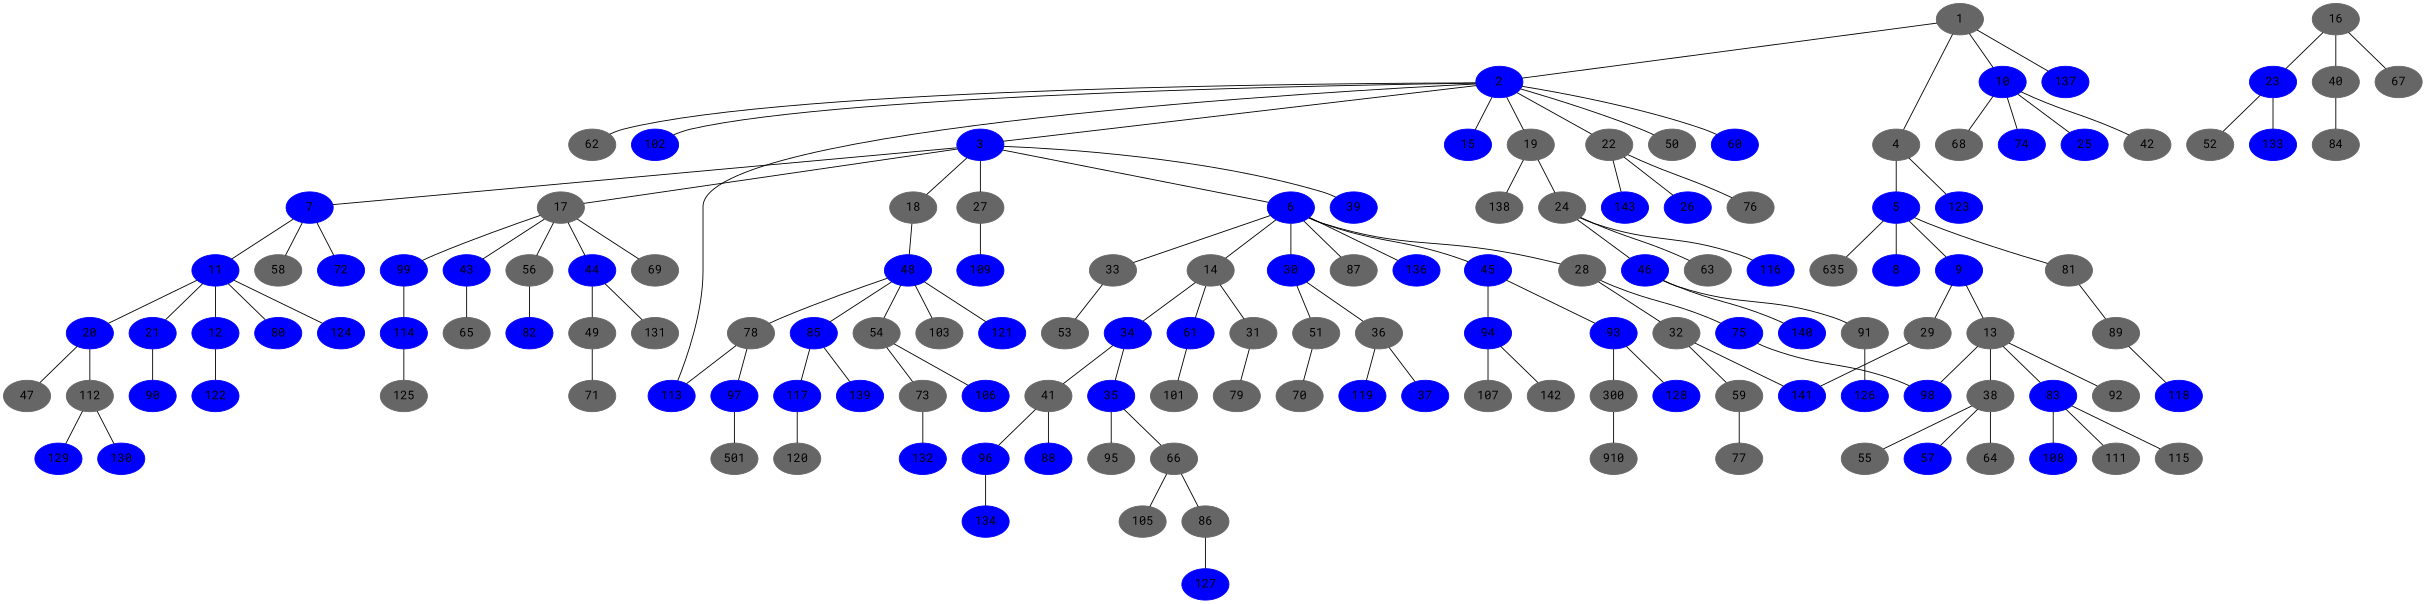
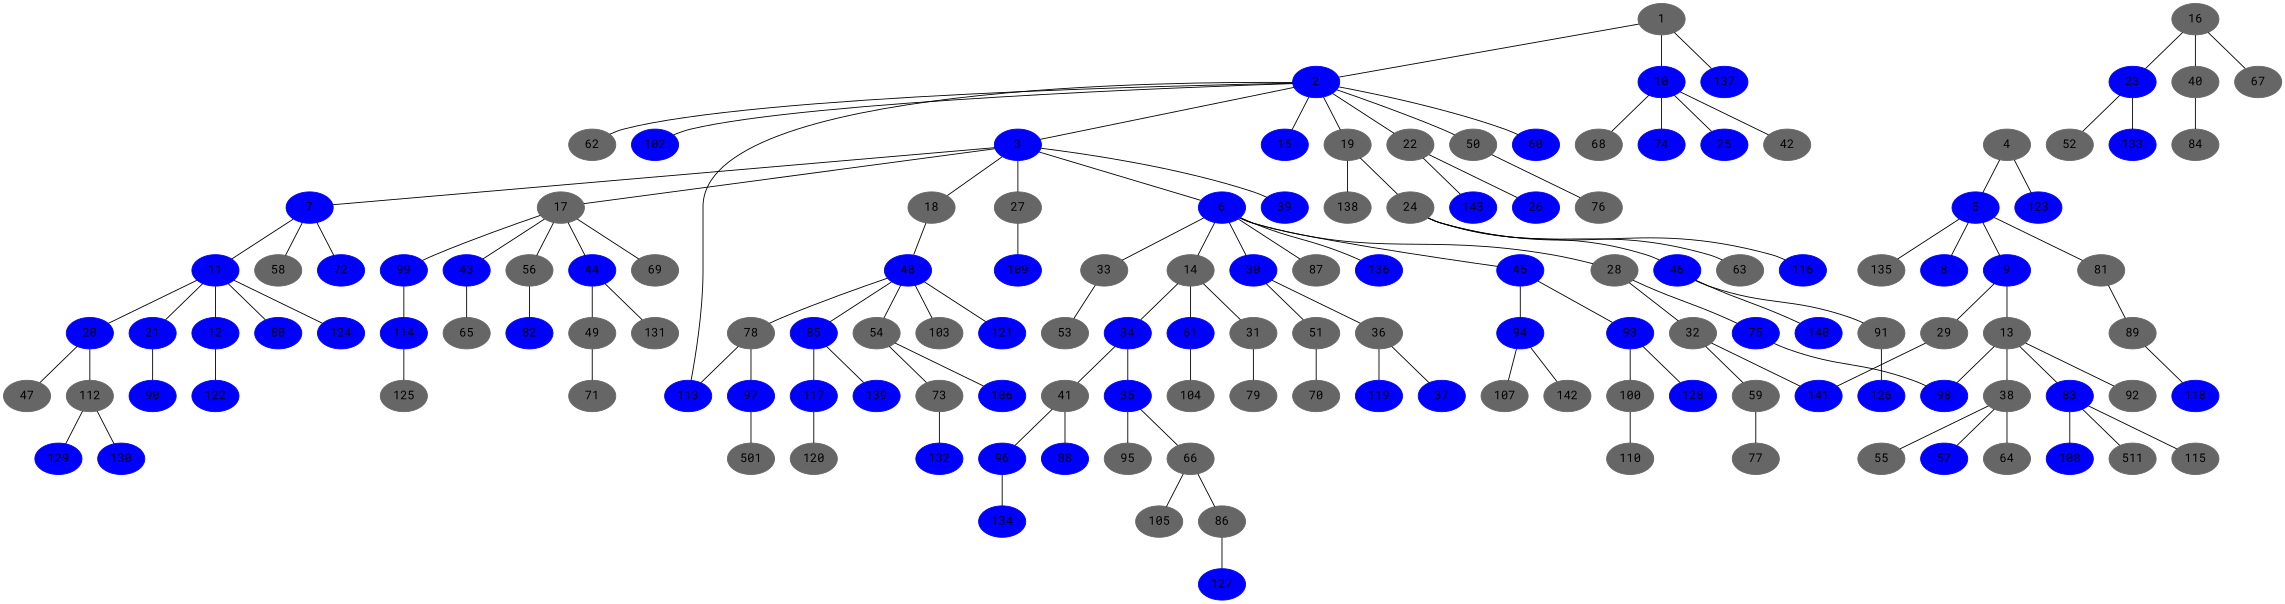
(1928, 82) -> none
(1680, 176) -> (1536, 176)
(1833, 270) -> (1881, 270)
(1174, 396) -> (1191, 396)
(1614, 396) -> (1630, 396)
(1614, 459) -> (1630, 459)
(2116, 459) -> (2133, 459)
